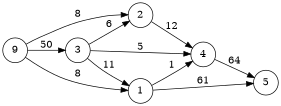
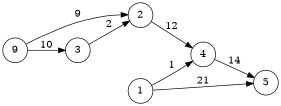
(78, 14) -> (78, 14)
(109, 24) -> (109, 24)
(46, 45) -> (46, 45)
(137, 52) -> none
(235, 61) -> (235, 61)
(104, 71) -> none
(71, 81) -> none
(203, 81) -> (203, 81)
